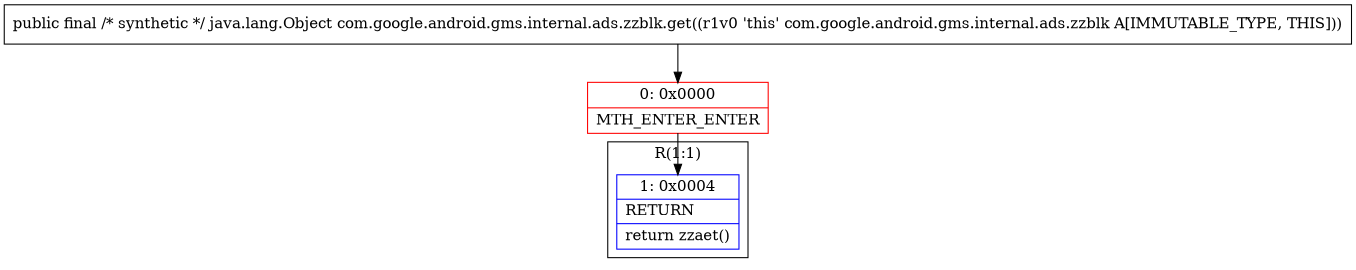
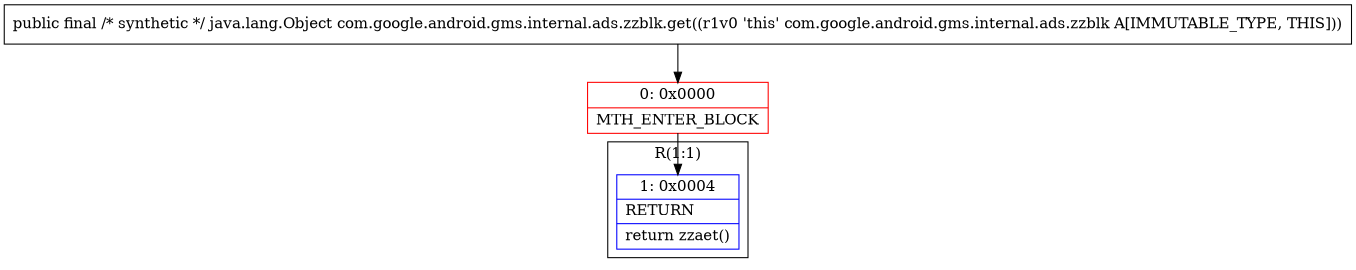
(678, 120) -> (678, 120)
